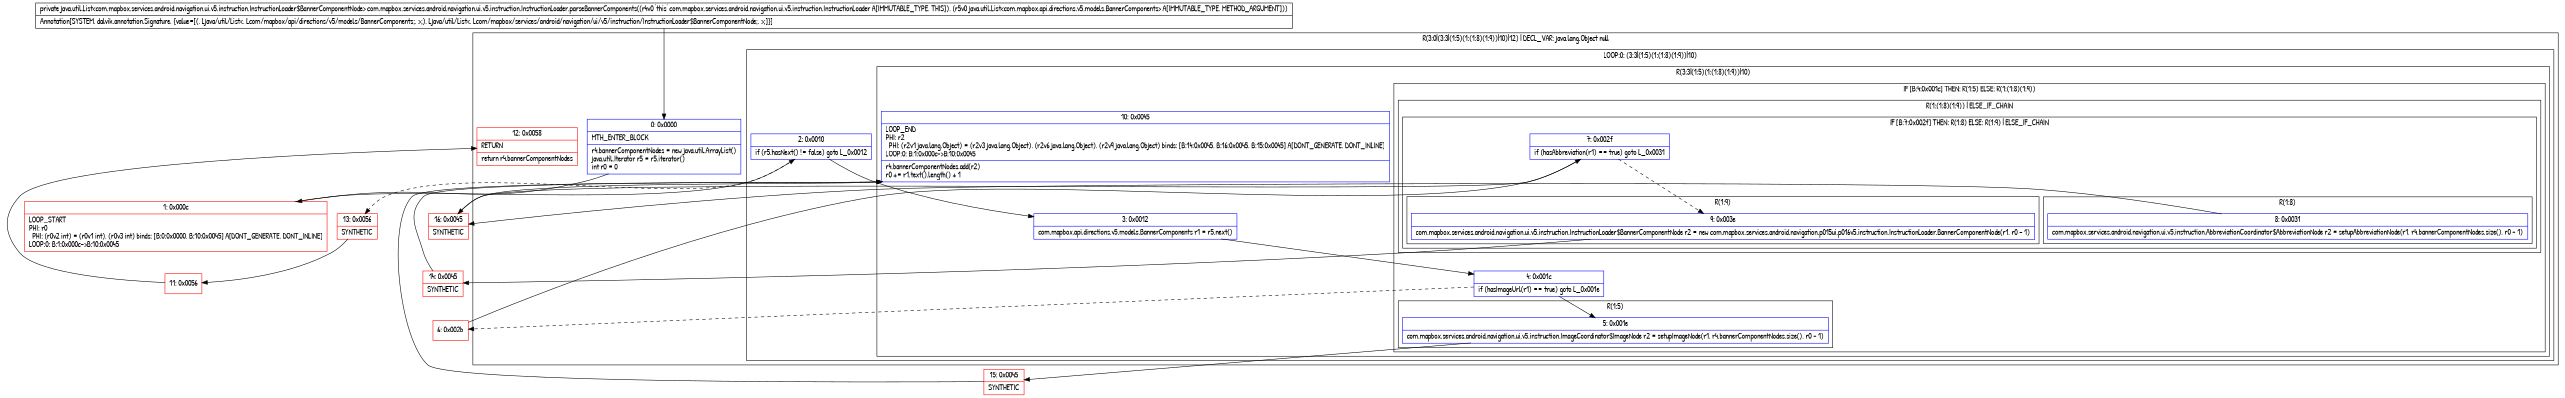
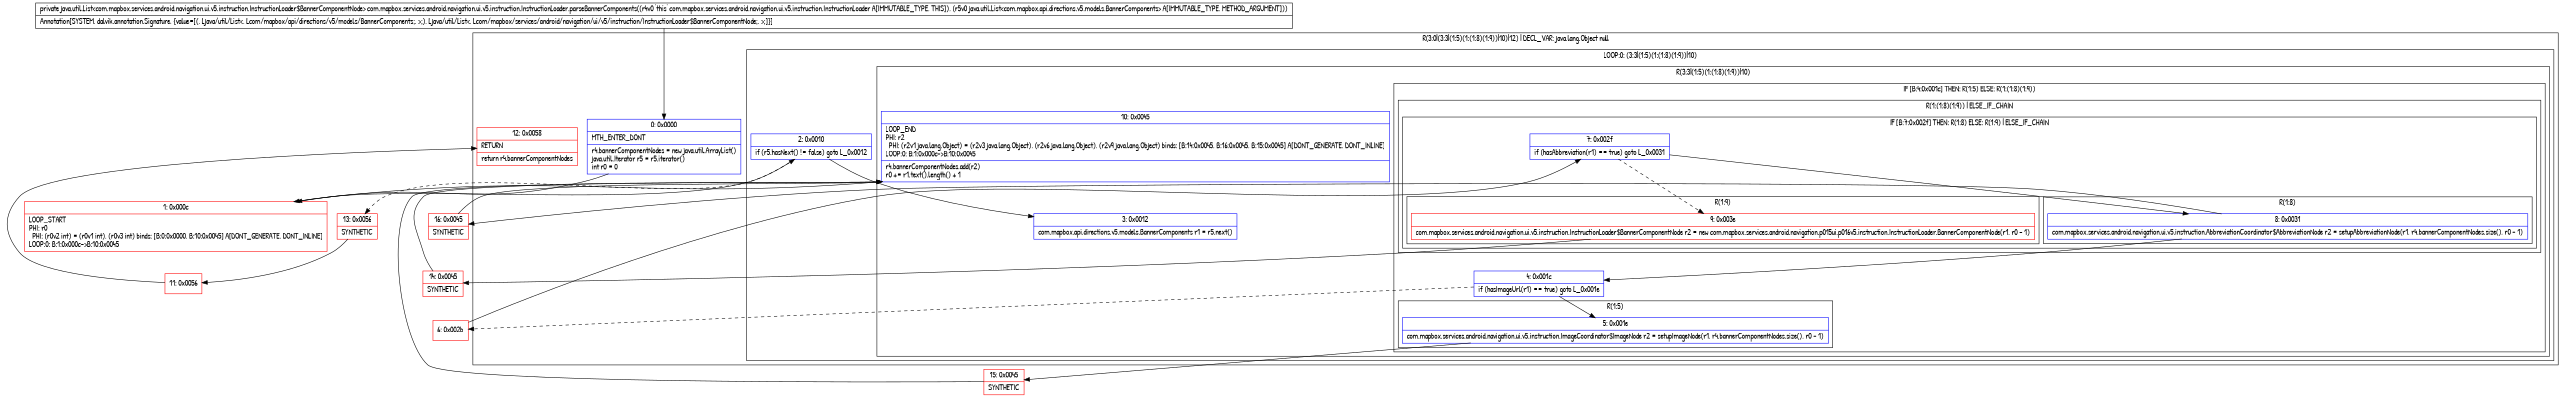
(620, 138) -> (619, 138)
(852, 186) -> (1913, 182)
none -> (737, 189)
(1723, 226) -> (1723, 226)
(1363, 259) -> (1896, 263)
